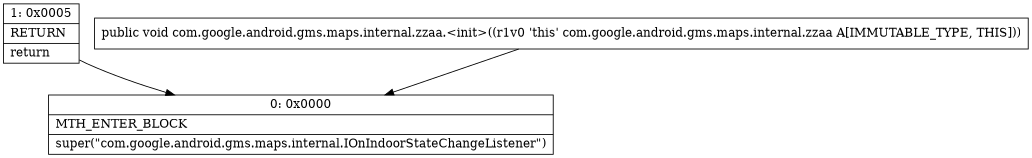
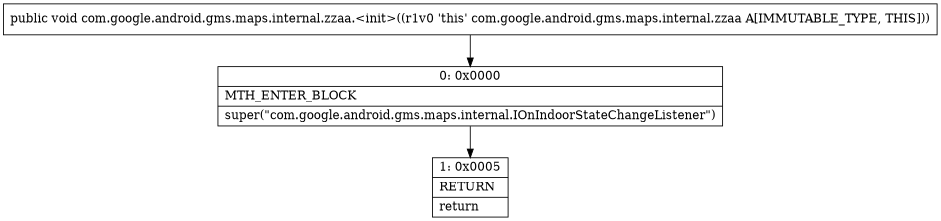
(122, 78) -> (470, 138)
